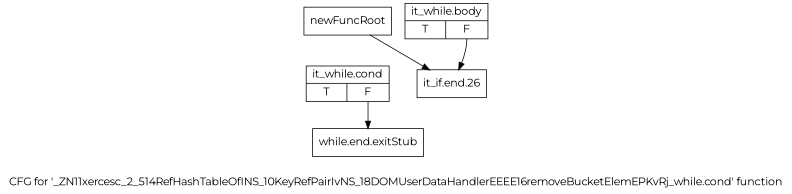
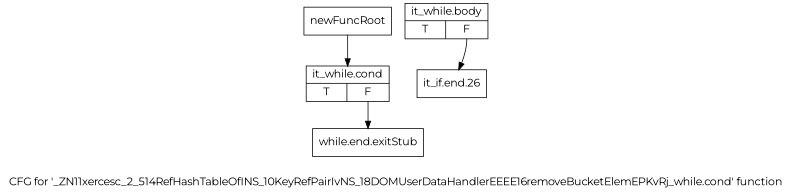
(396, 50) -> (348, 47)
